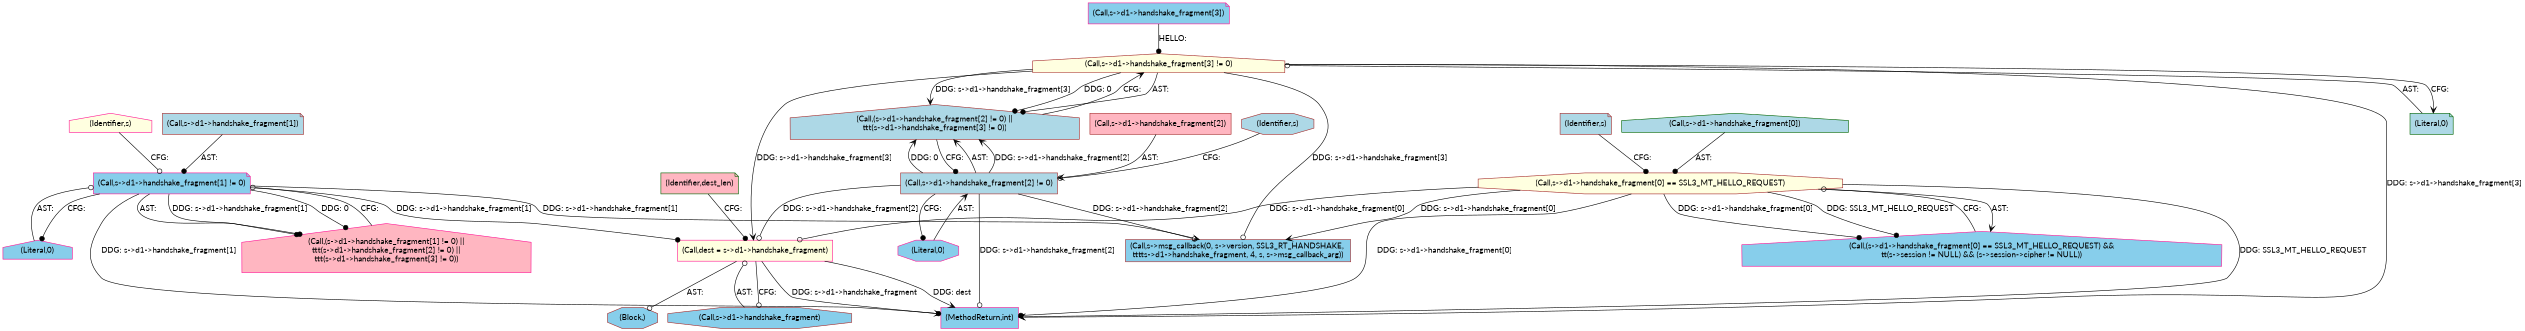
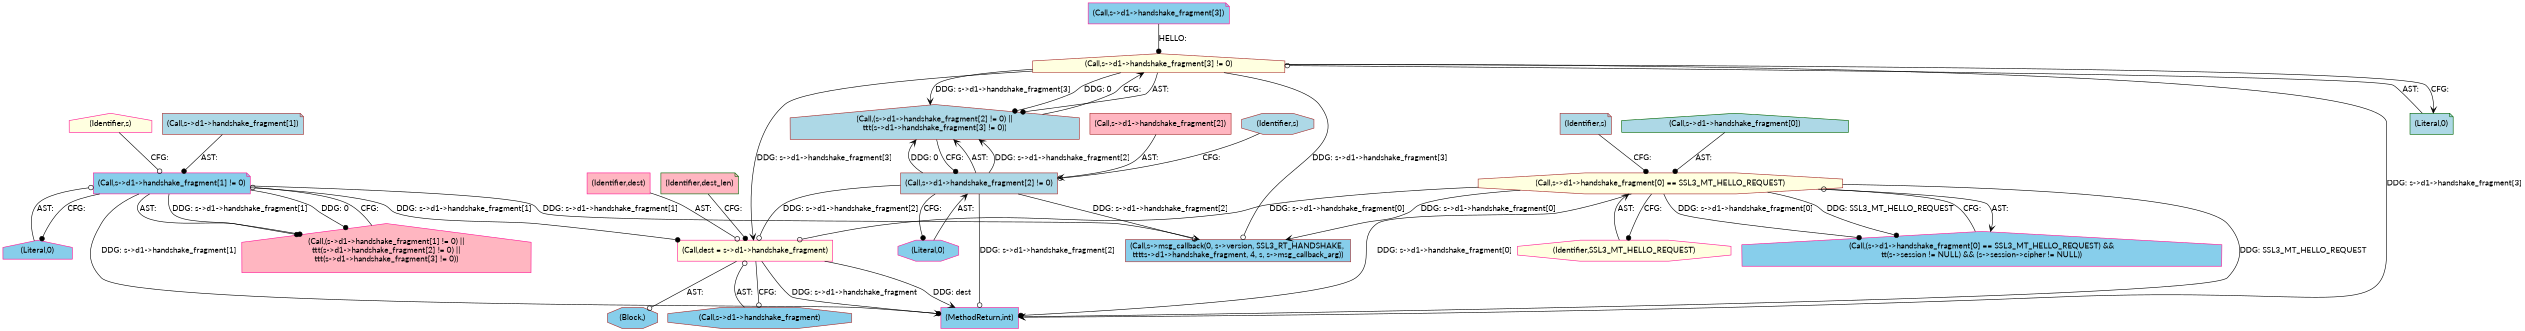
none -> (619, 183)
none -> (1624, 251)
